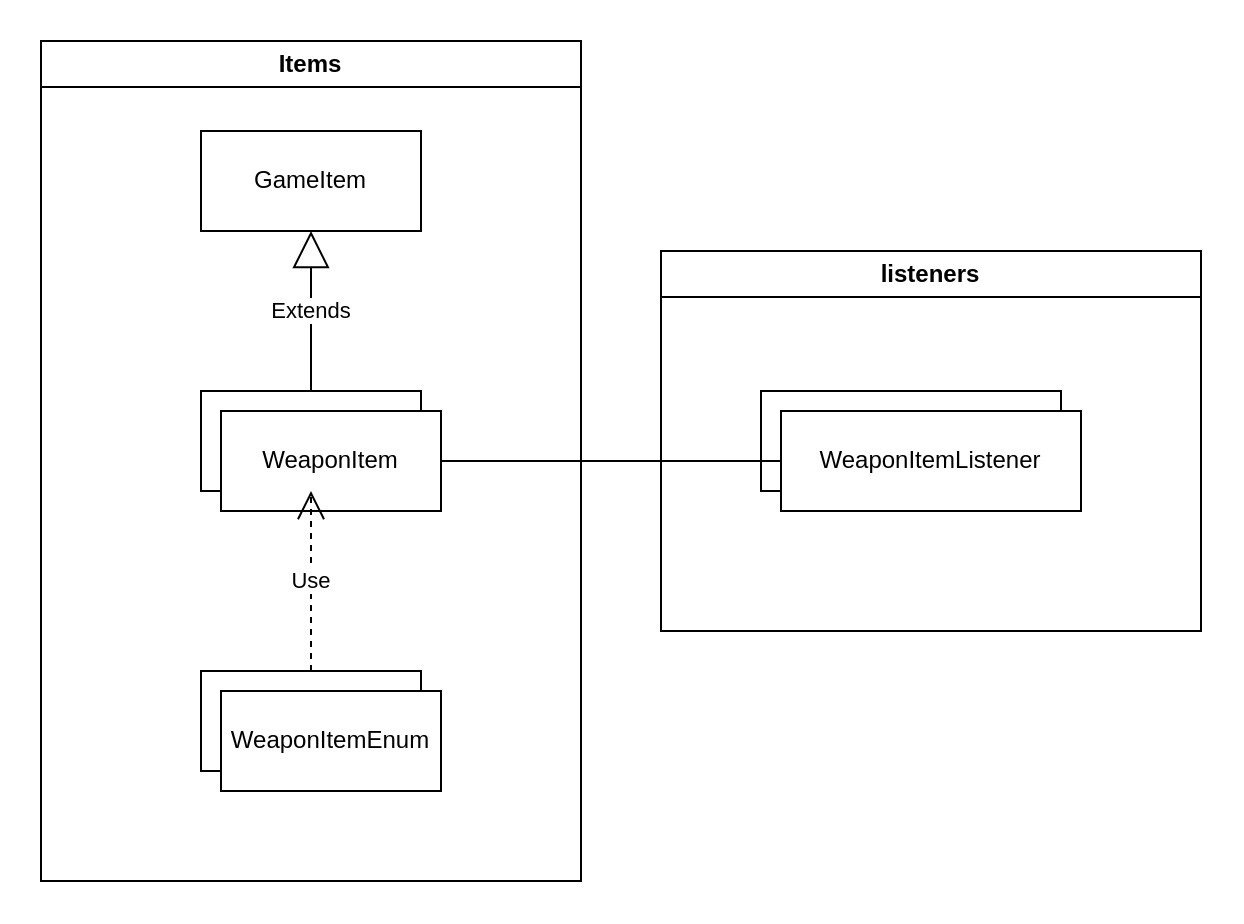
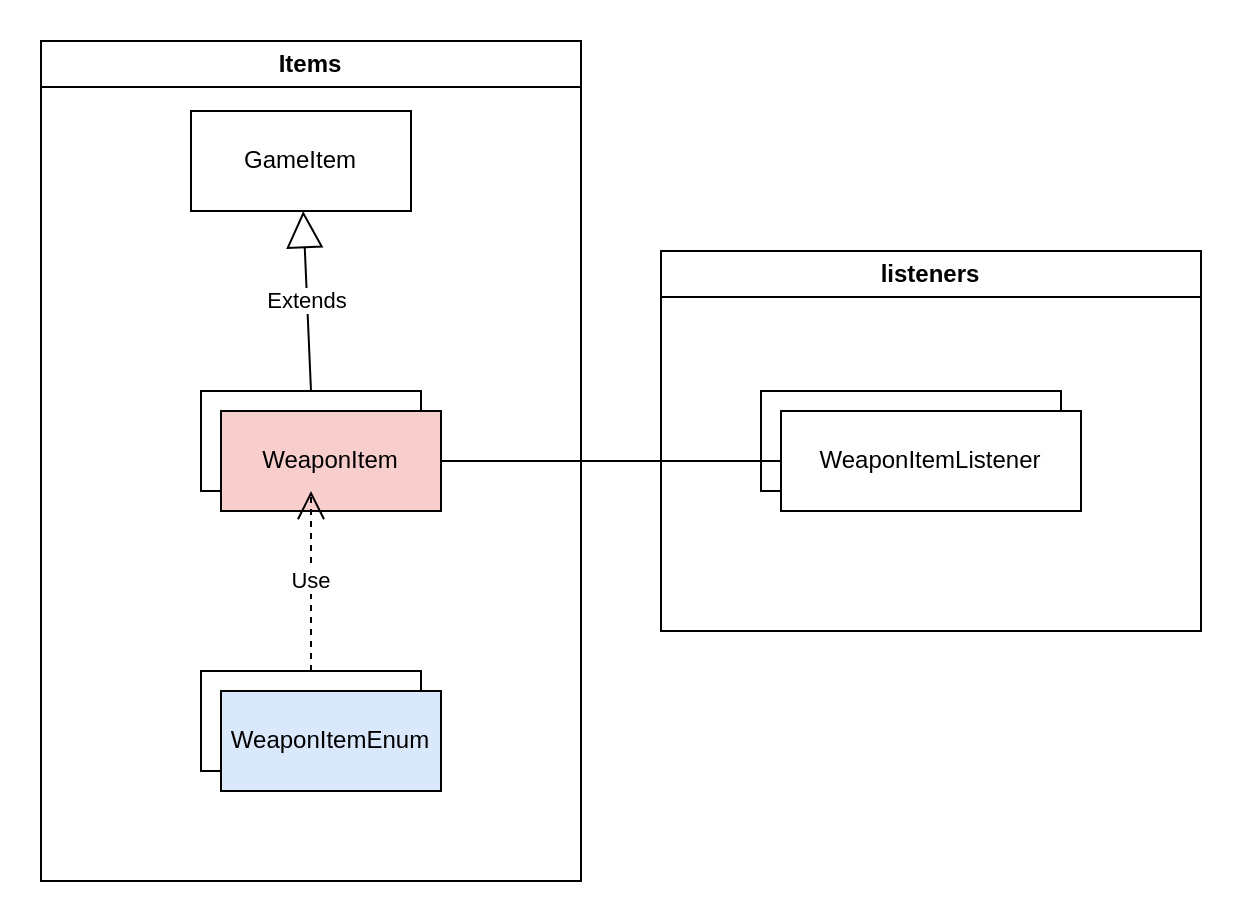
(311, 181) -> (301, 161)
(331, 461) -> (331, 461)
(331, 741) -> (331, 741)
